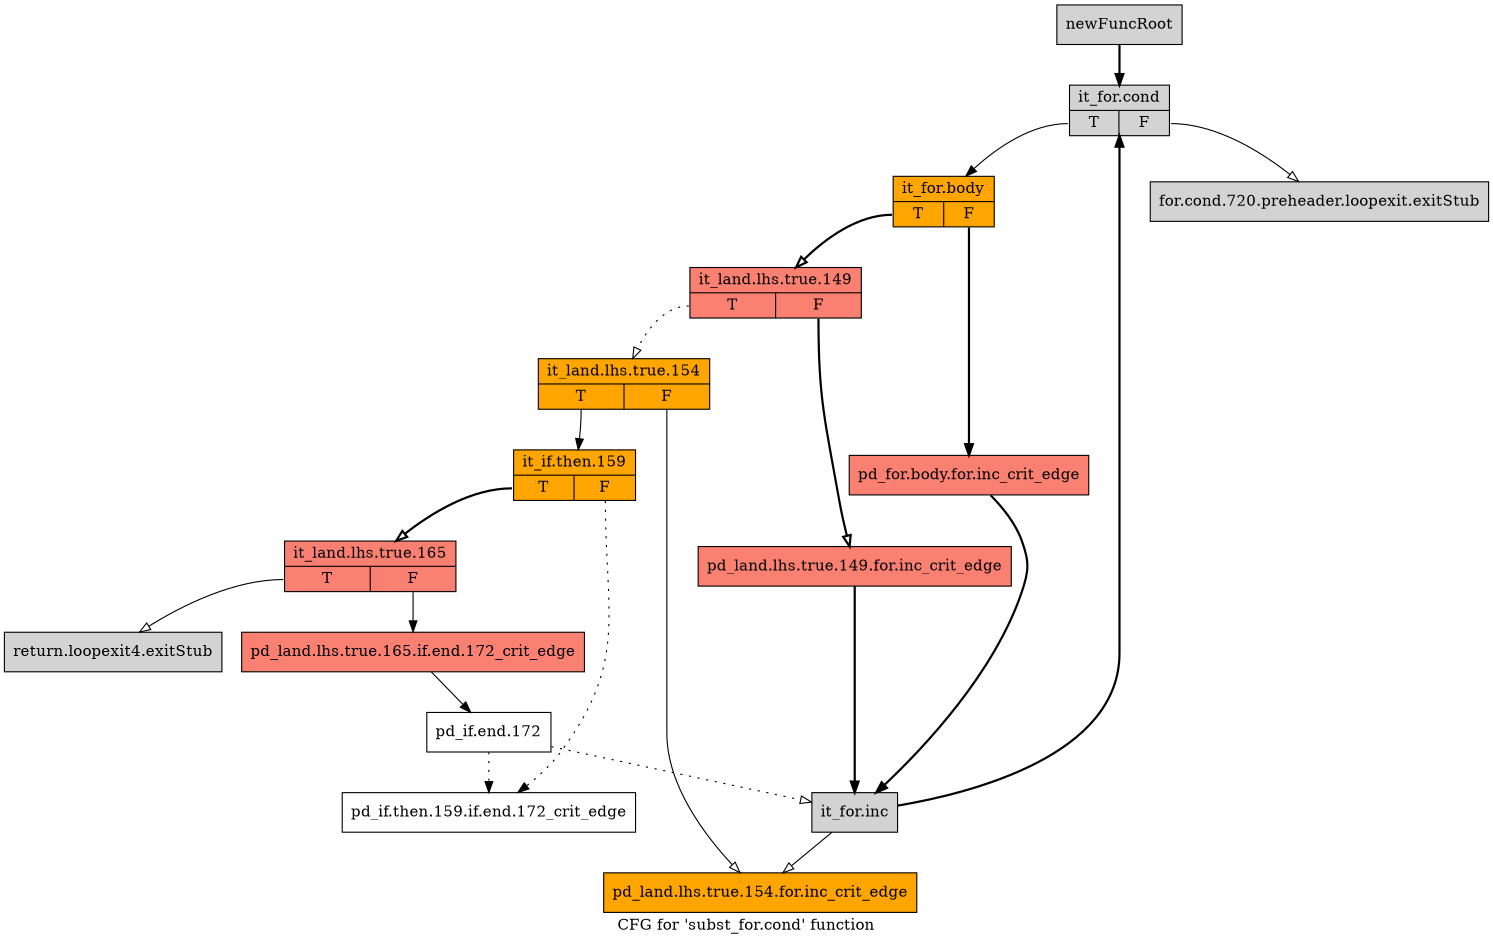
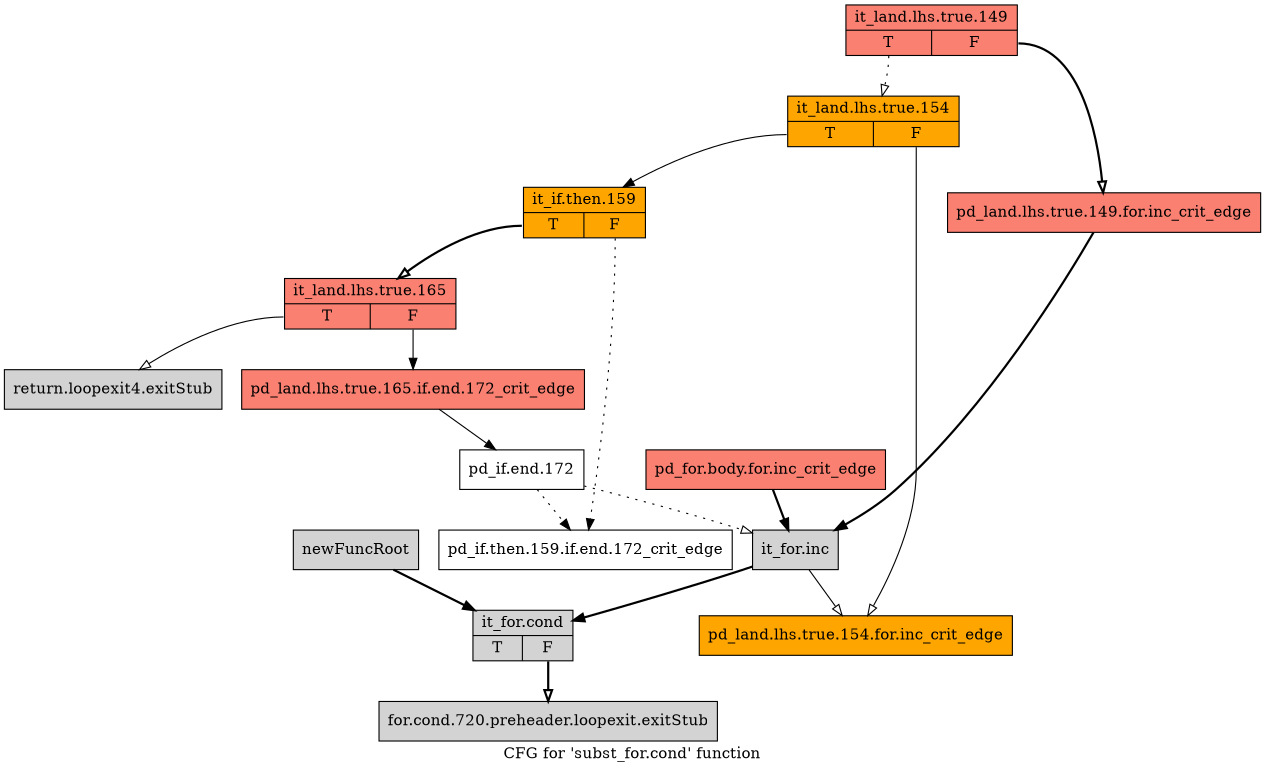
(1234, 140) -> (548, 676)
(944, 202) -> none
